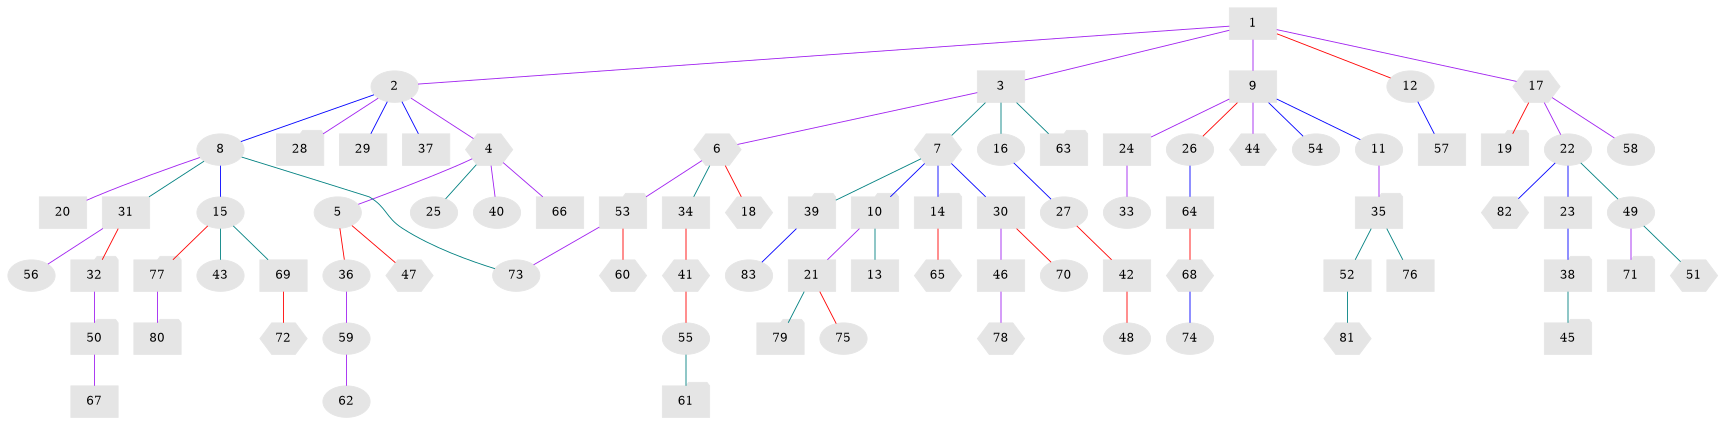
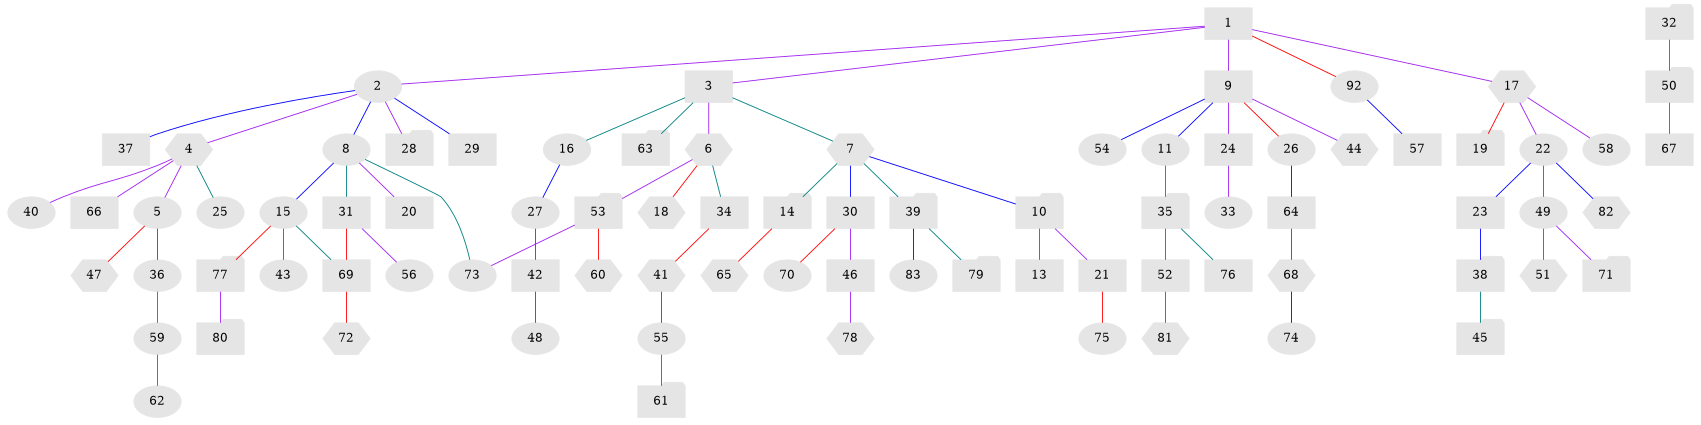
(1410, 87) -> (1354, 87)
(938, 181) -> (820, 180)
(110, 244) -> (346, 244)
(796, 307) -> (945, 244)
